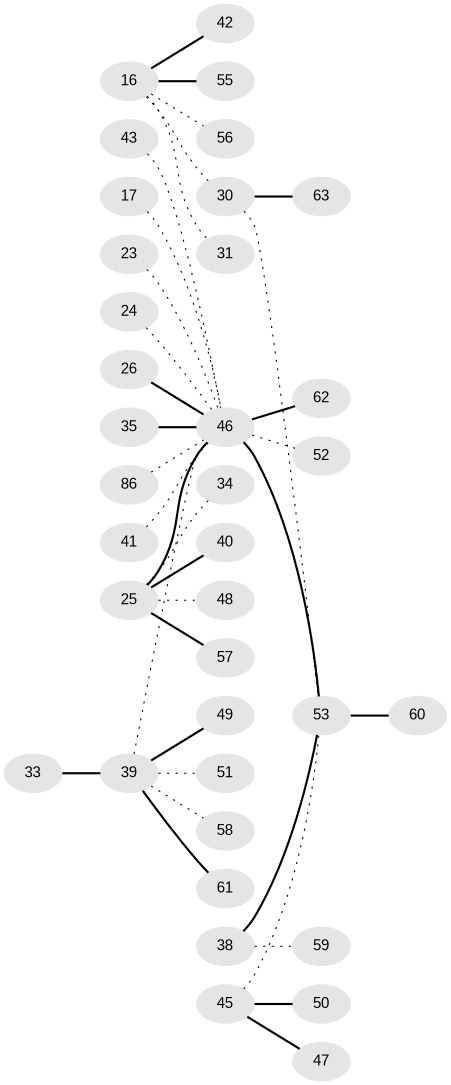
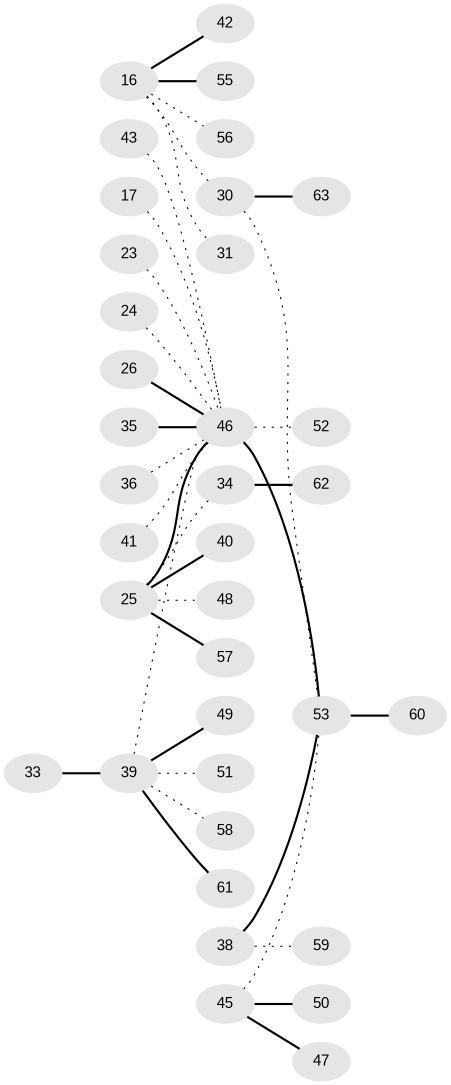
(274, 413) -> (275, 485)
(129, 485) -> (129, 485)
